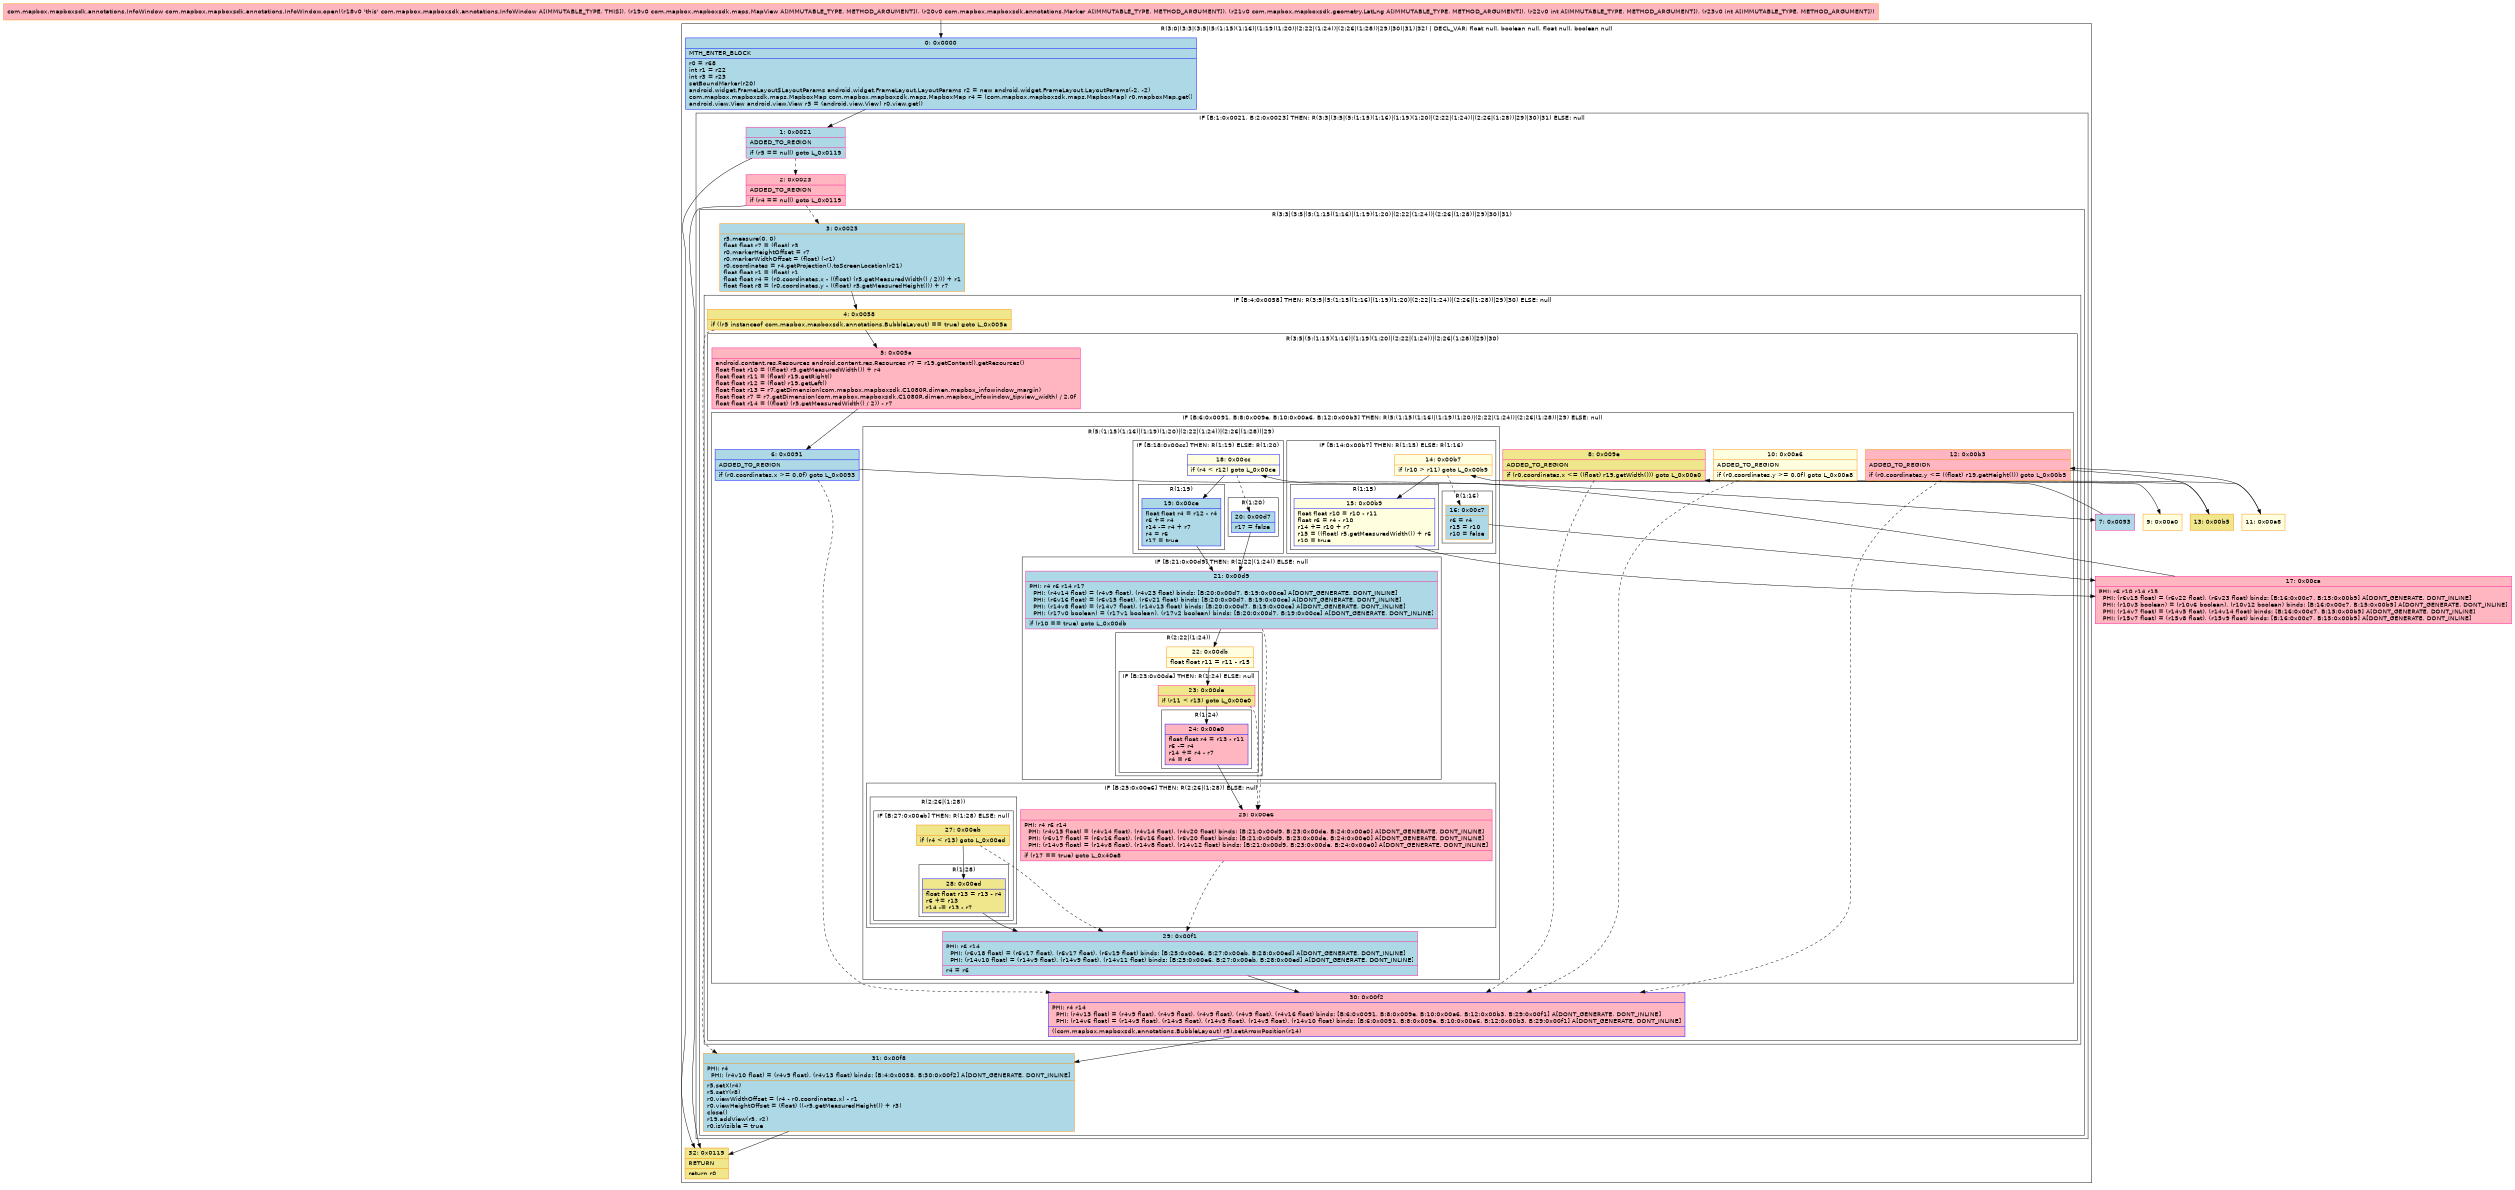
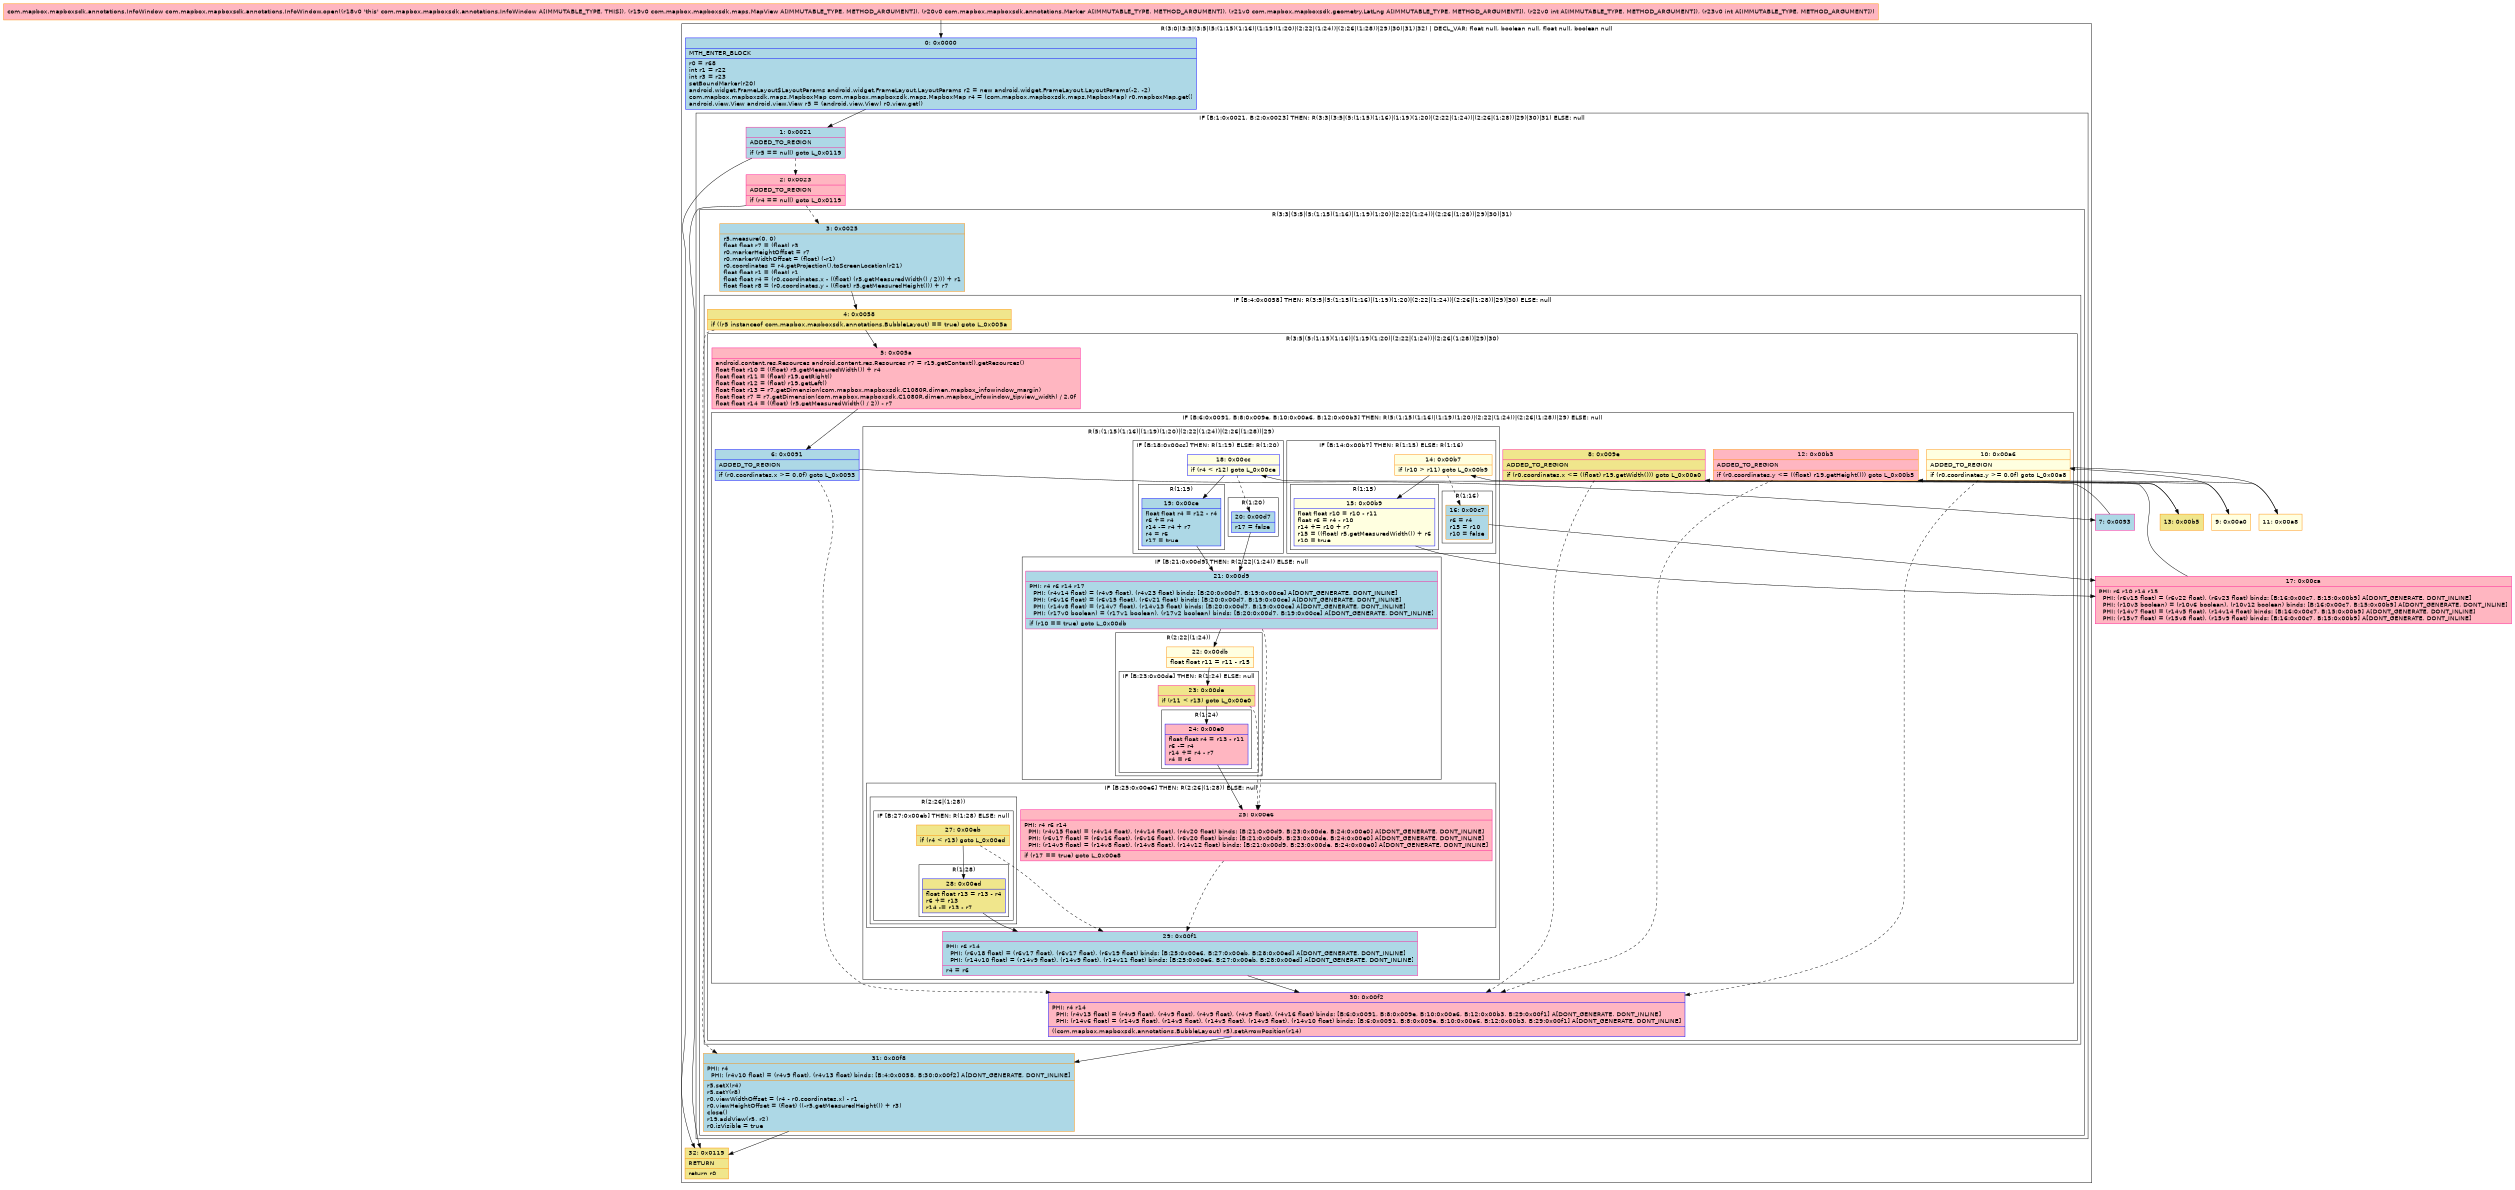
none -> (2160, 475)
(1073, 856) -> (1073, 856)
